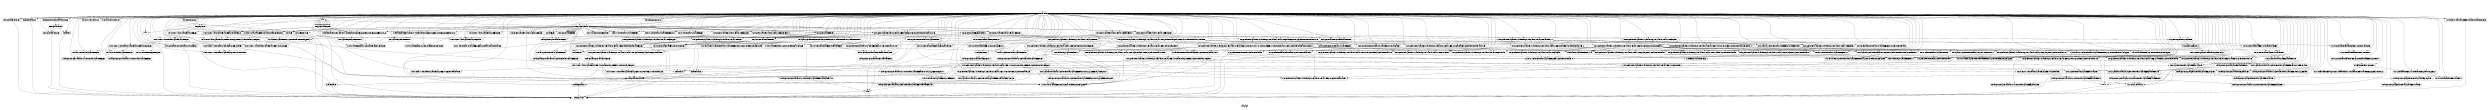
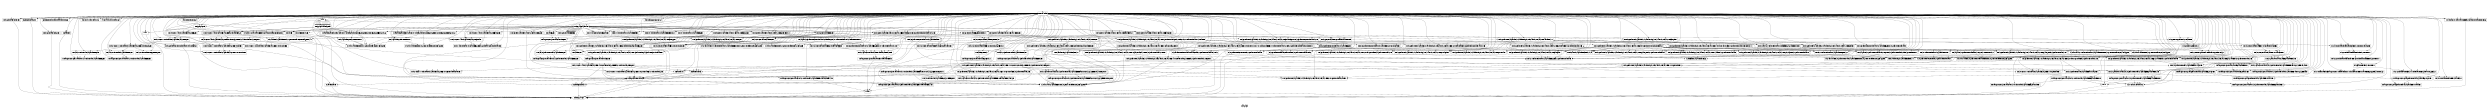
(56, 27) -> none
